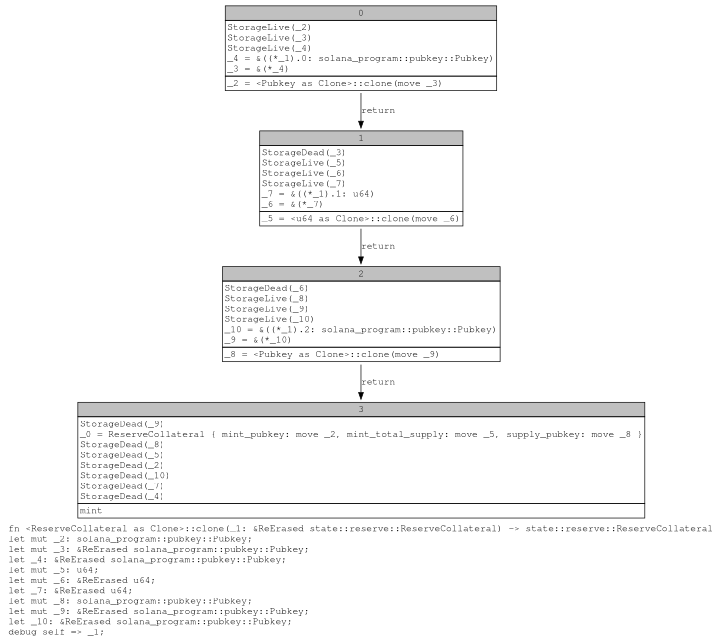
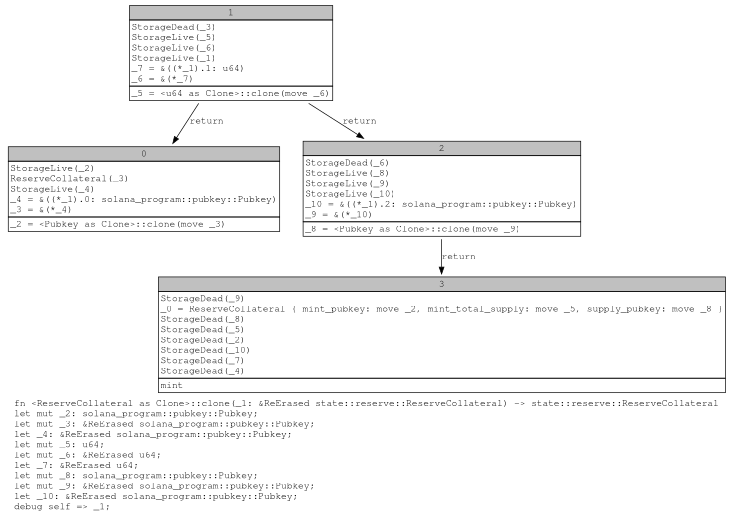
(270, 38) -> (70, 178)
(361, 107) -> (188, 121)
(304, 183) -> (174, 58)
